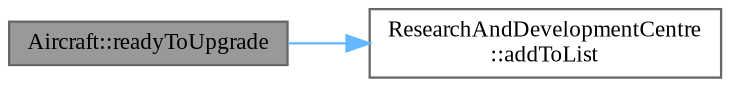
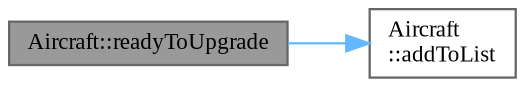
(545, 43) -> (443, 43)
